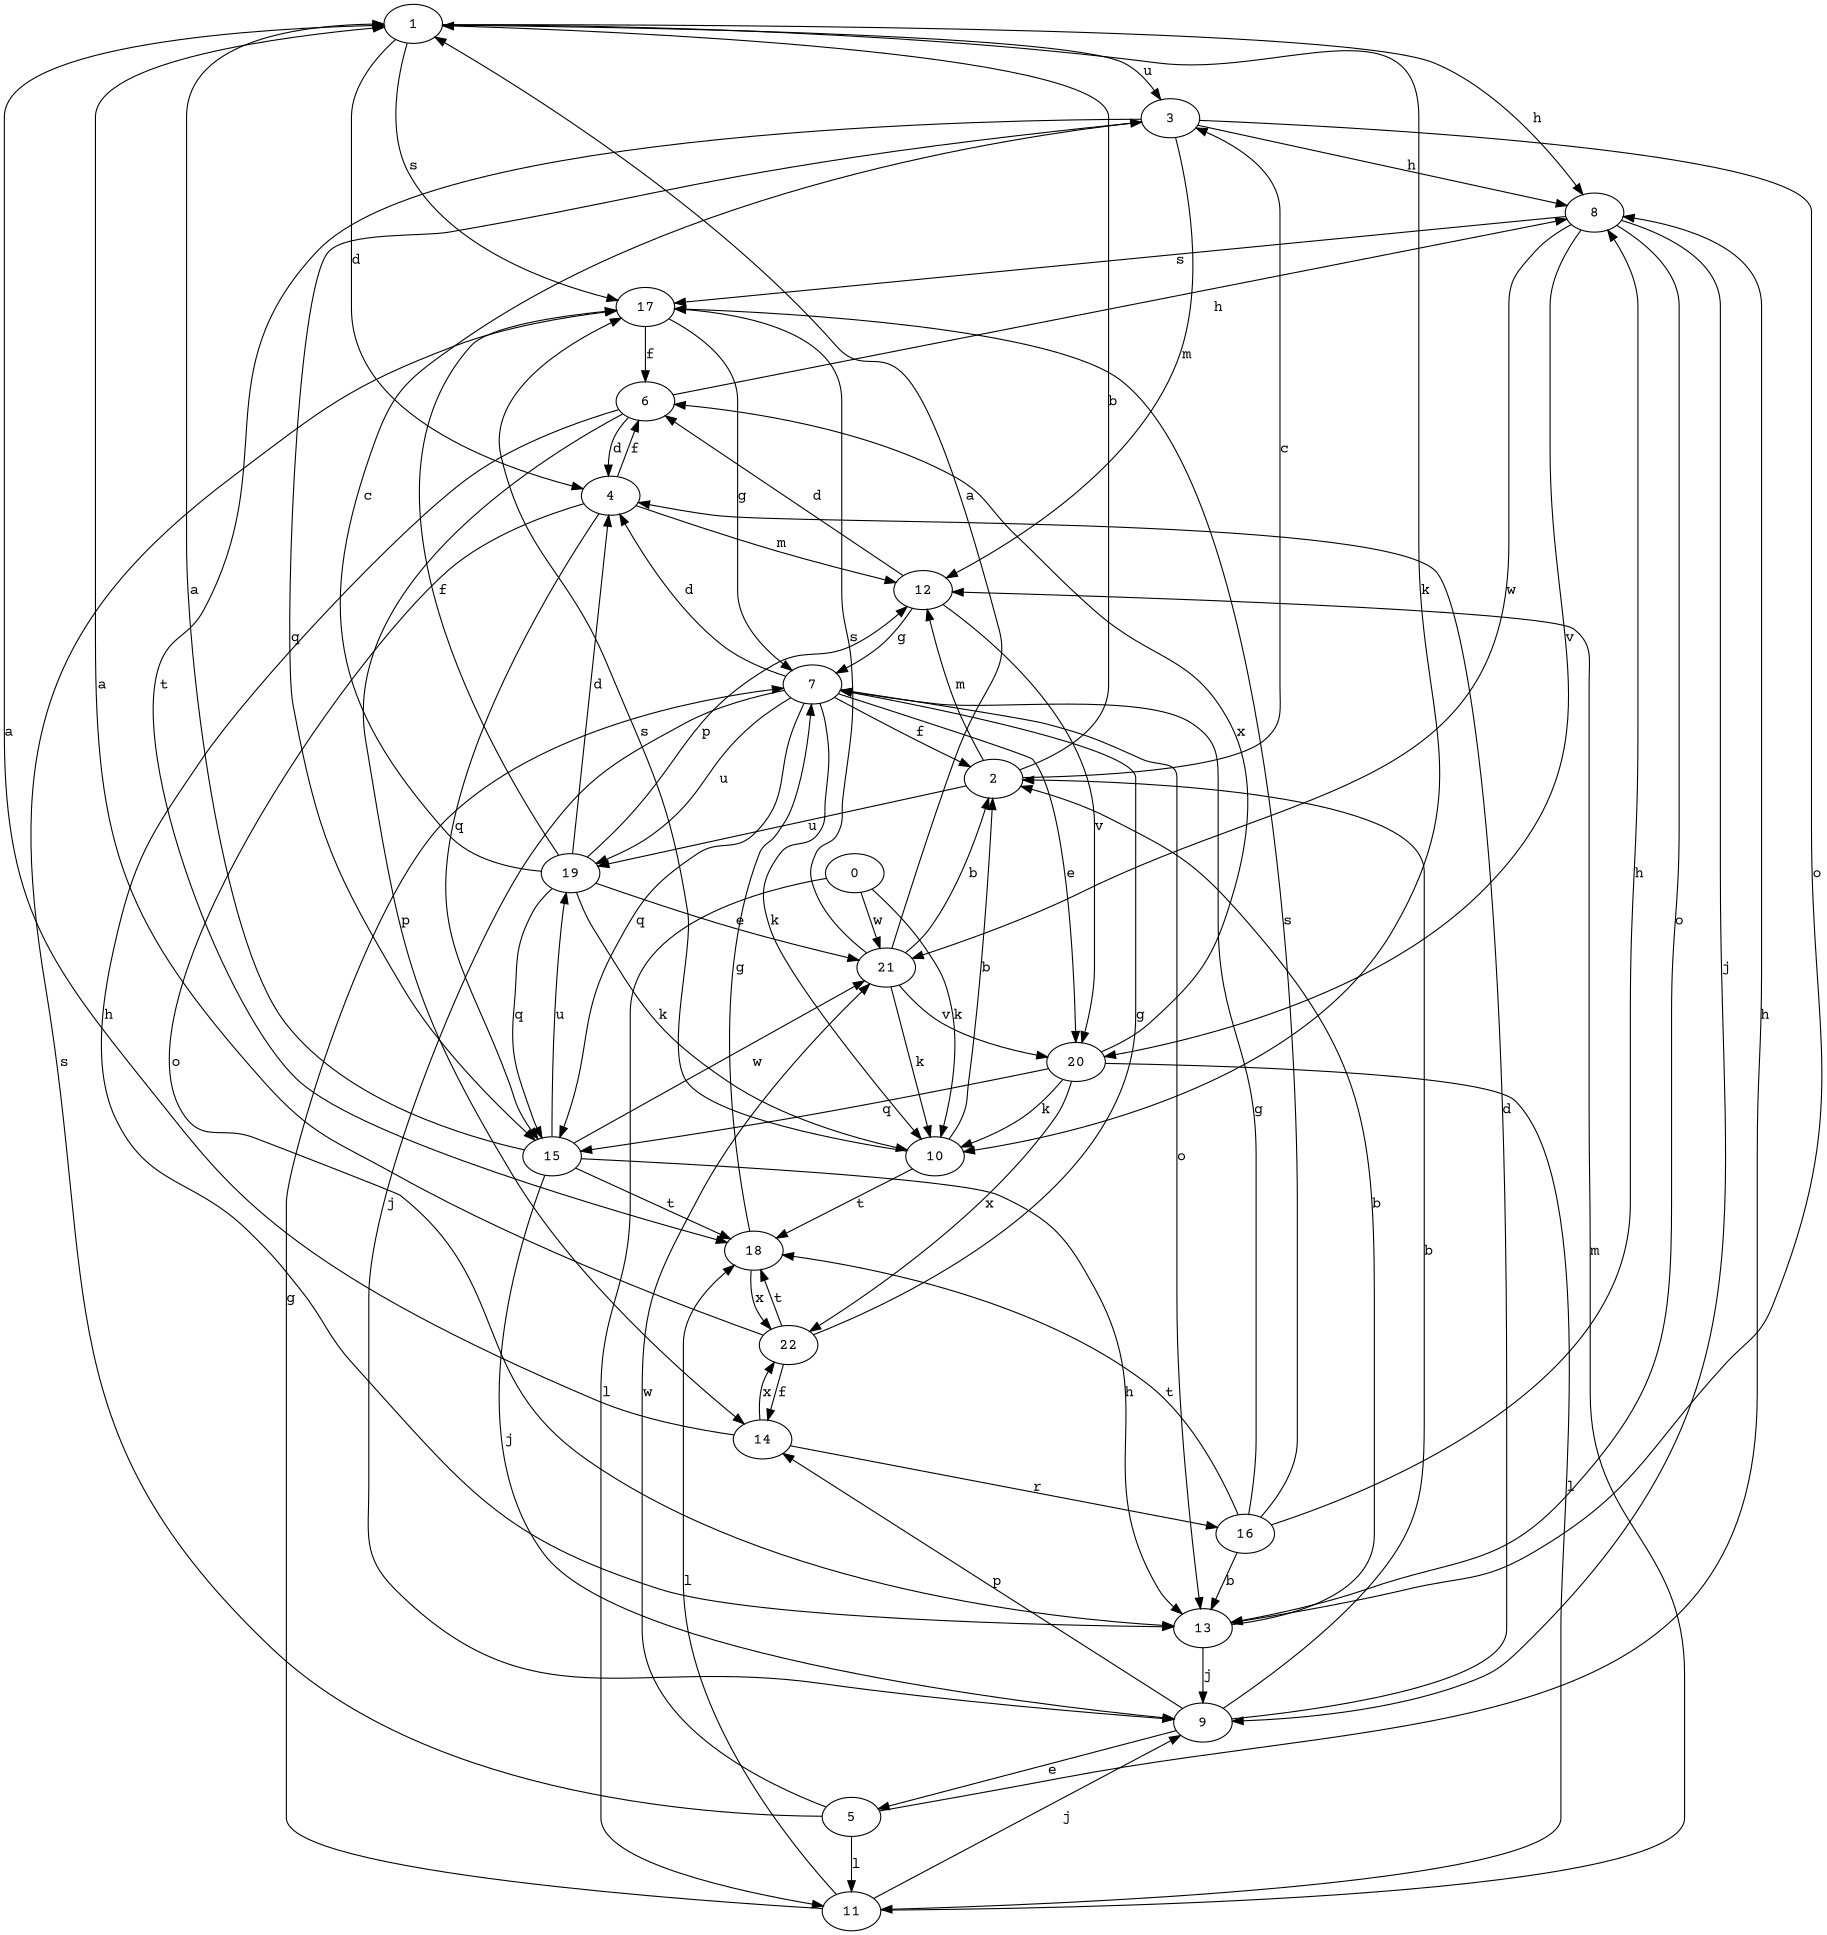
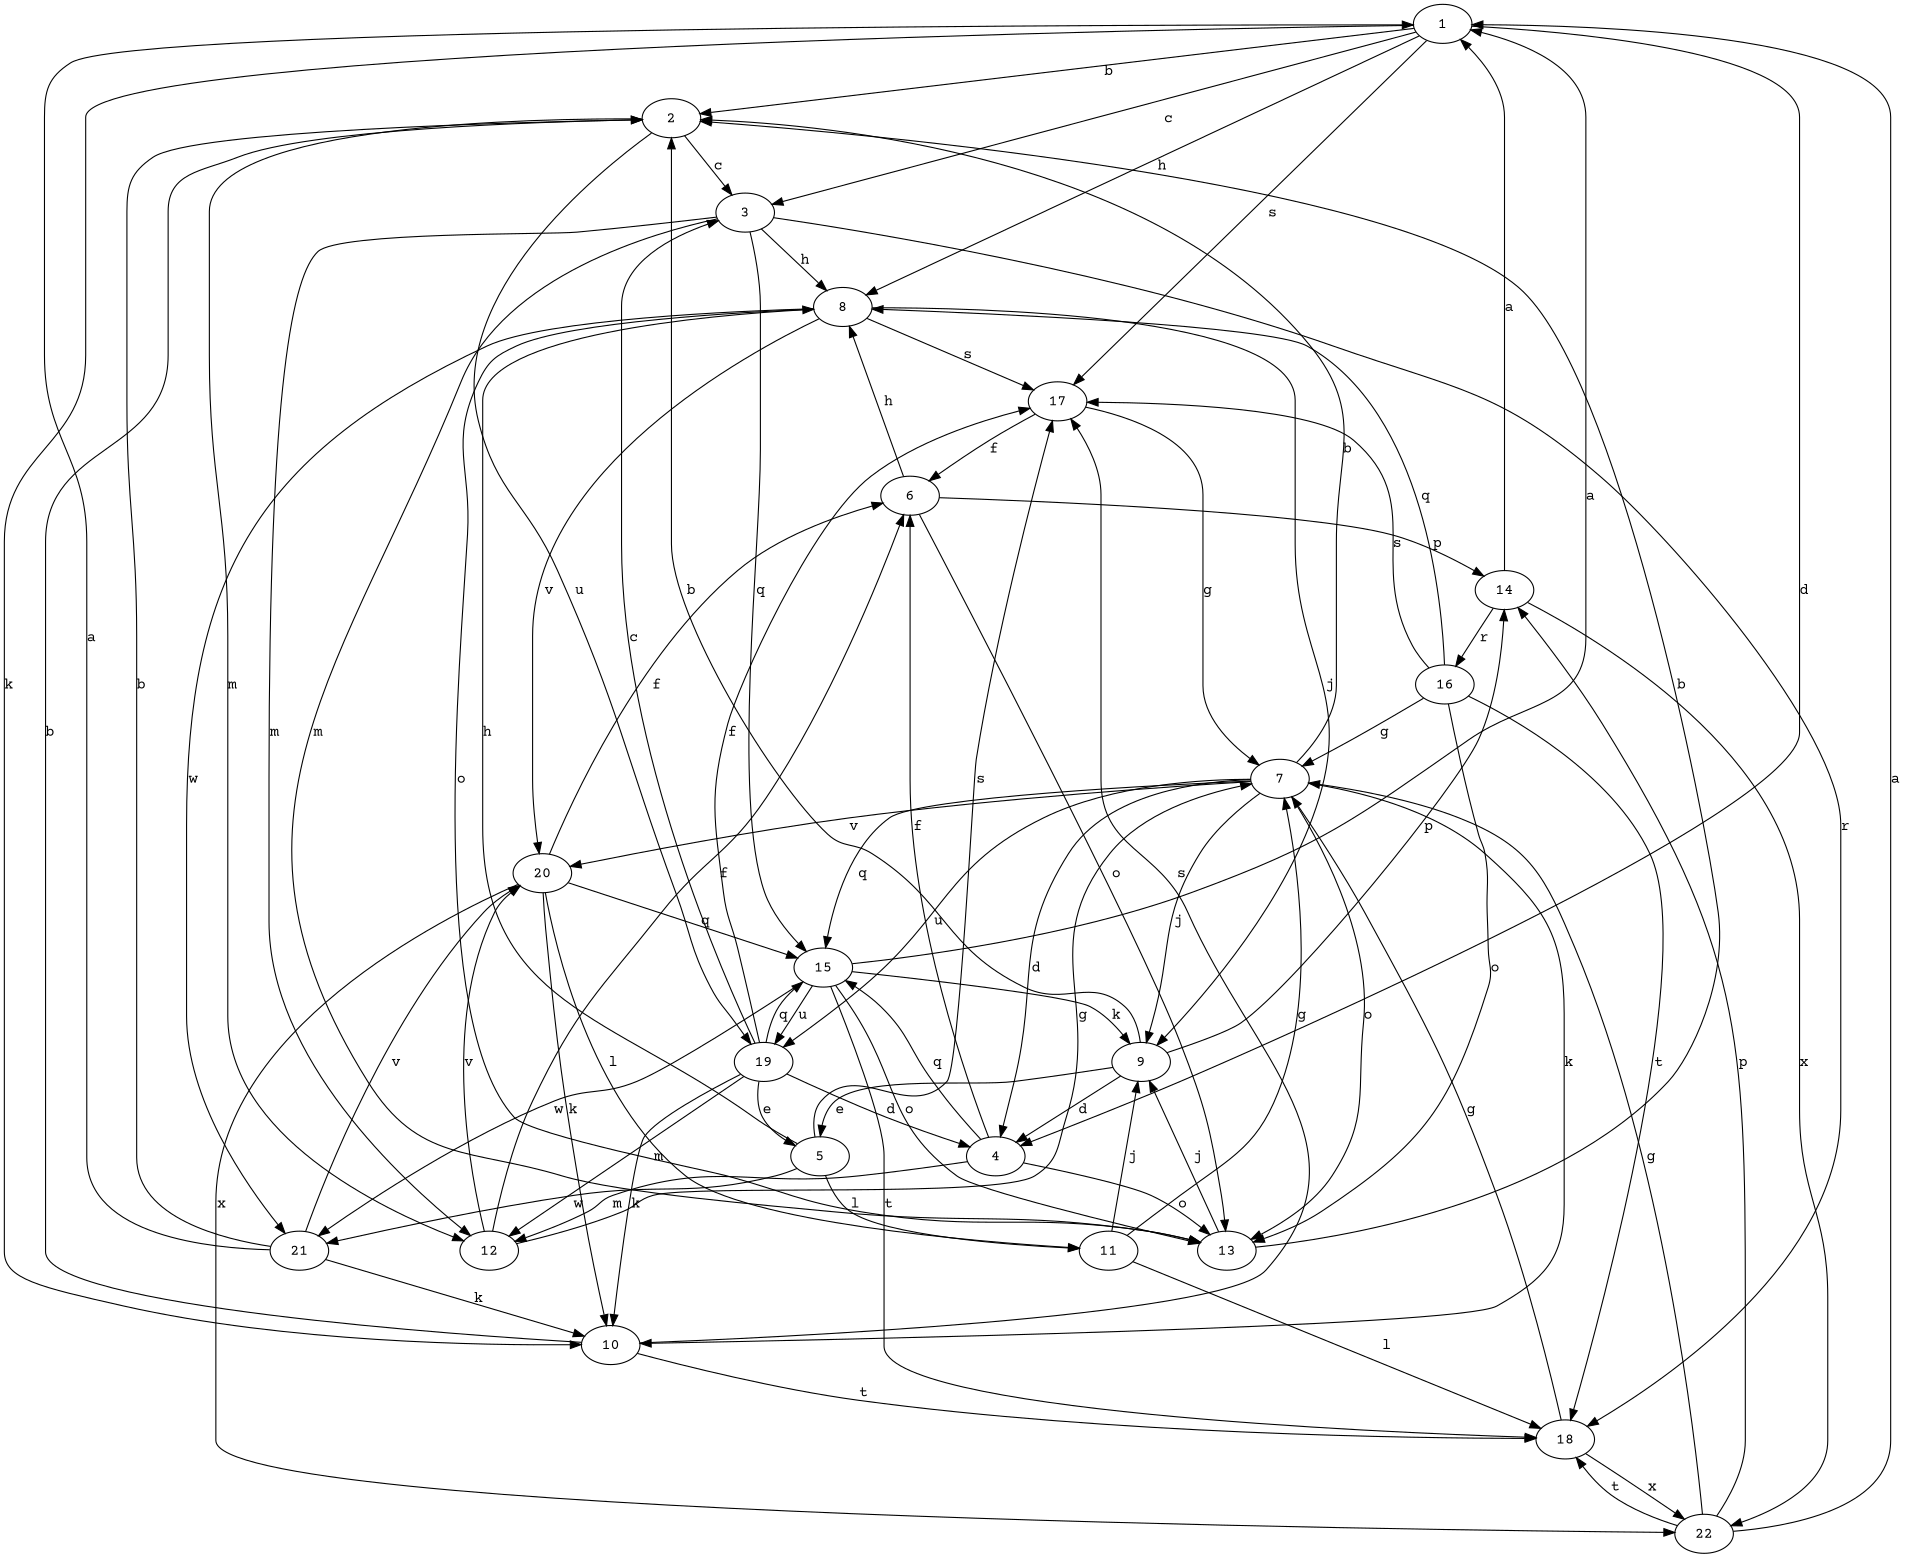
(1148, 71) -> (1169, 118)
(1109, 166) -> (1062, 70)
(613, 439) -> none
(817, 496) -> (724, 873)
(842, 595) -> none
(164, 684) -> (1846, 826)
(707, 732) -> (659, 1156)
(920, 732) -> (1348, 449)
(1241, 732) -> (657, 684)
(855, 873) -> none
(1071, 873) -> (854, 826)
(1640, 873) -> (1426, 496)
(1817, 873) -> (318, 732)
(721, 924) -> (761, 1114)
(109, 1015) -> (1117, 873)
(783, 1392) -> (1744, 1062)
(1130, 1392) -> (910, 1109)
(1591, 1401) -> none
(509, 1439) -> (1117, 1015)
(1231, 1581) -> (1495, 968)
